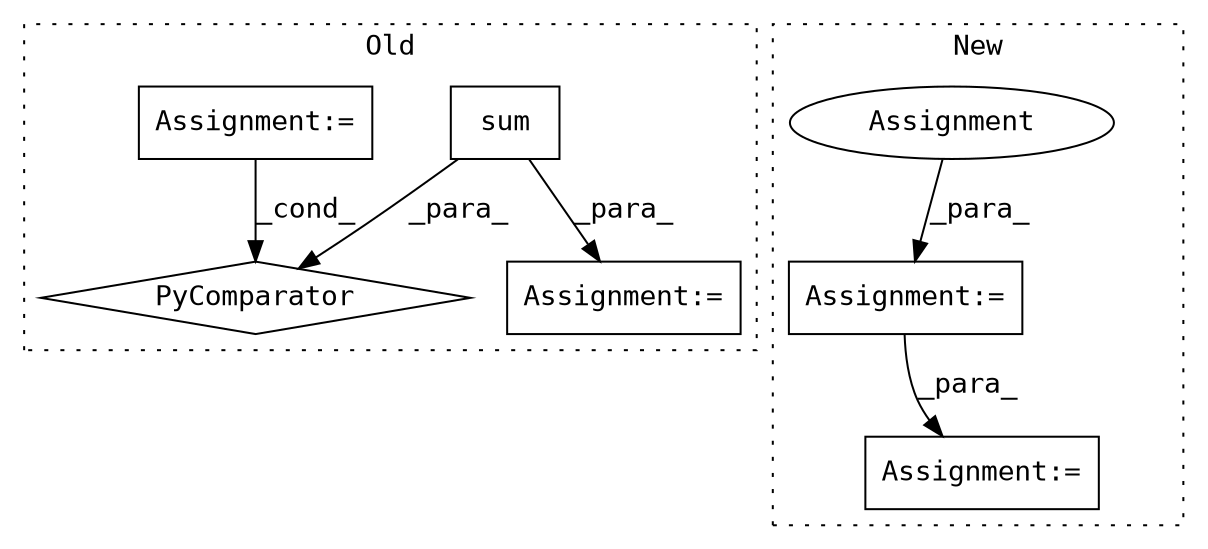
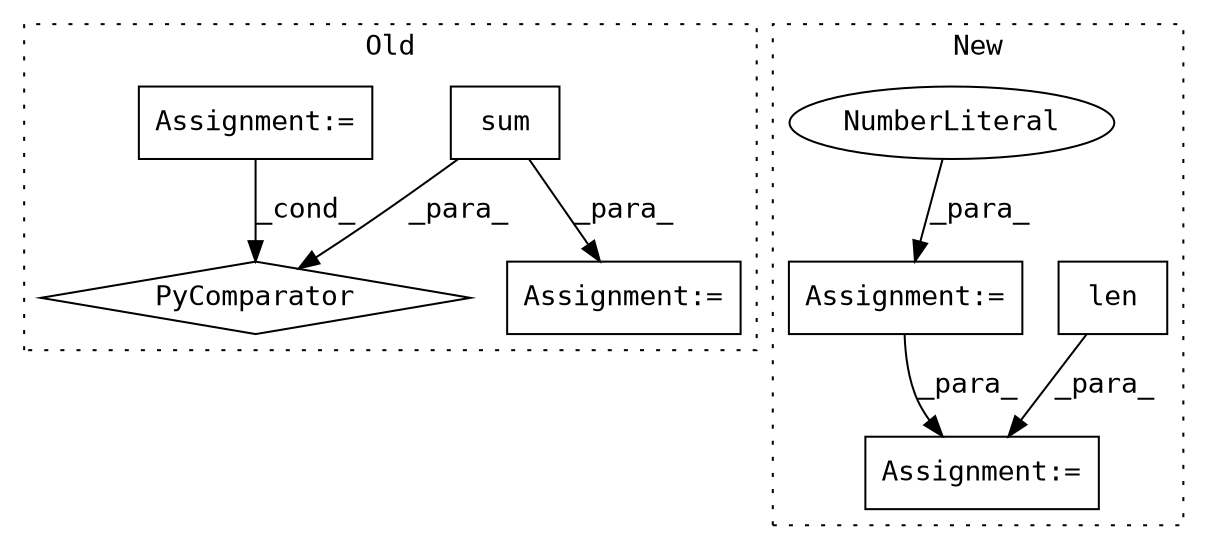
(952, 123) -> (952, 123)
none -> (1113, 298)
